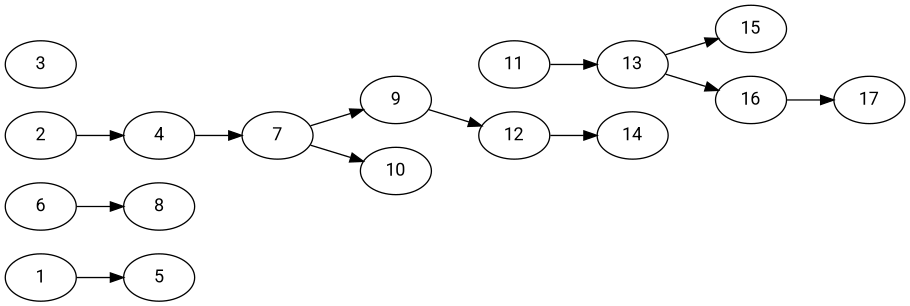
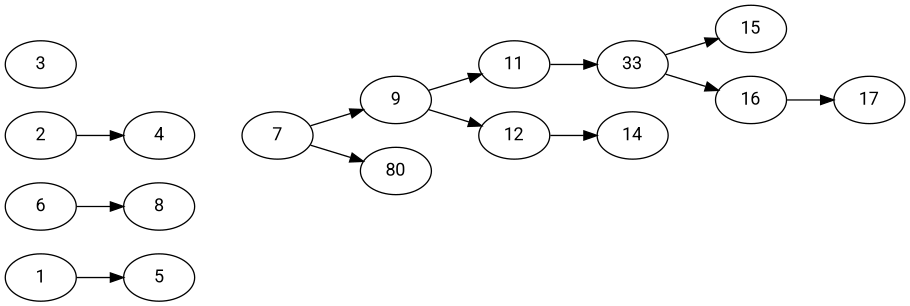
(633, 64) -> (633, 64)
none -> (449, 84)
(212, 135) -> none
(396, 171) -> (396, 171)
